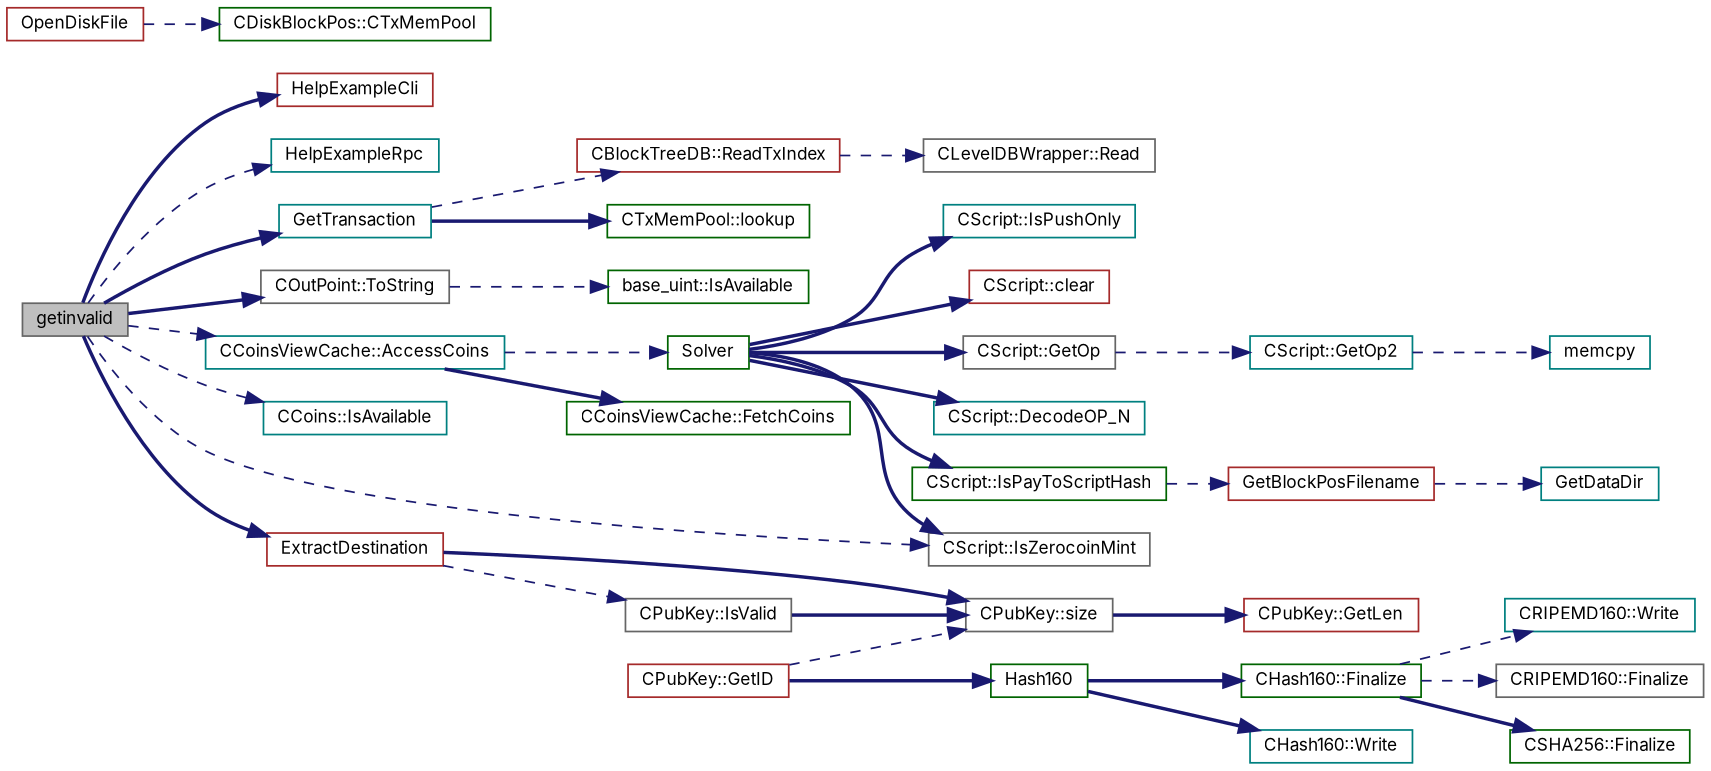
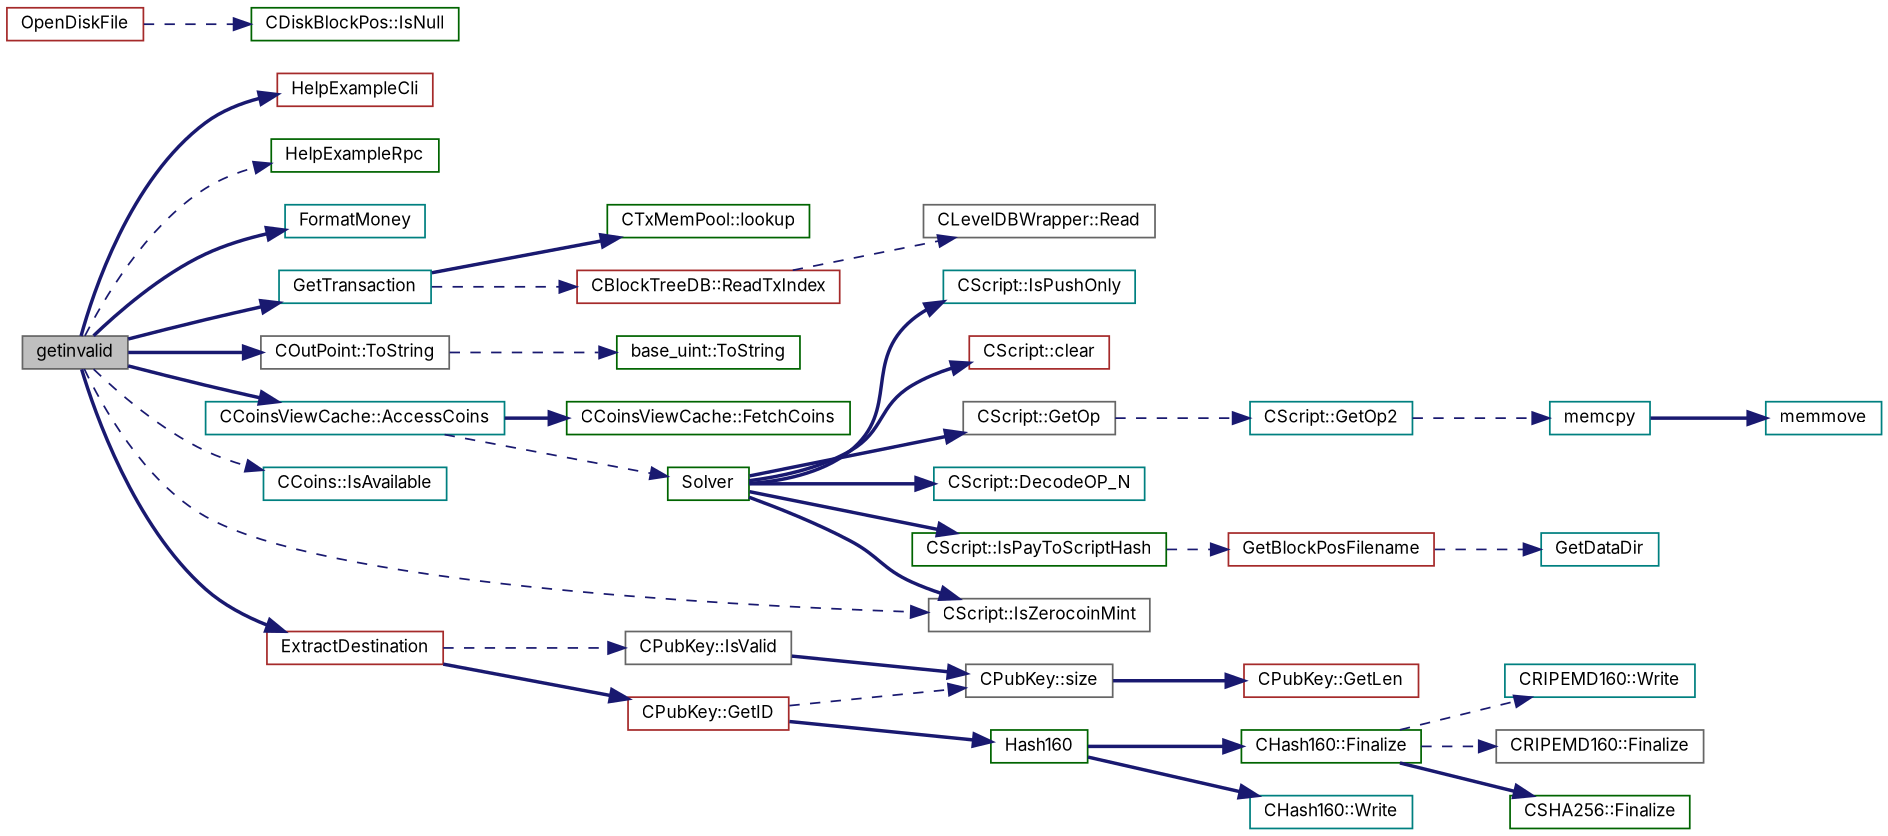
(355, 24) -> (355, 24)
(355, 156) -> (355, 156)
none -> (355, 221)
(708, 287) -> (708, 352)
(163, 330) -> (194, 383)
none -> (1824, 418)
(697, 567) -> (527, 680)
